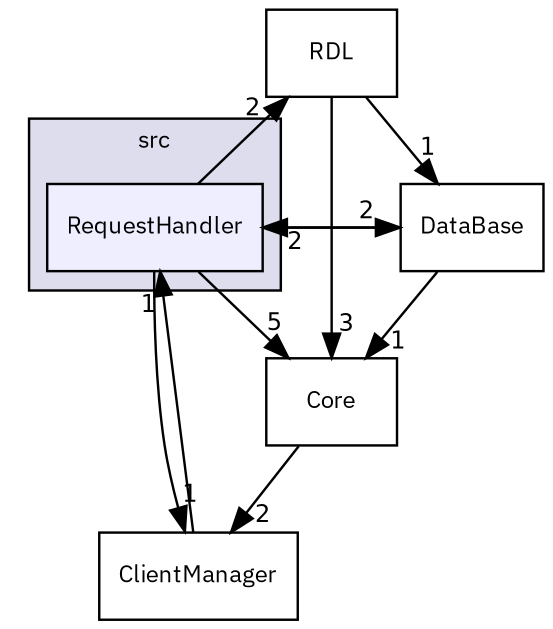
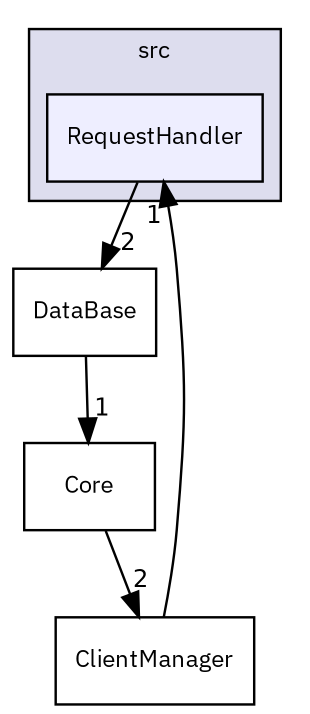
(332, 53) -> none
(344, 228) -> none
(235, 307) -> none
(158, 390) -> none
